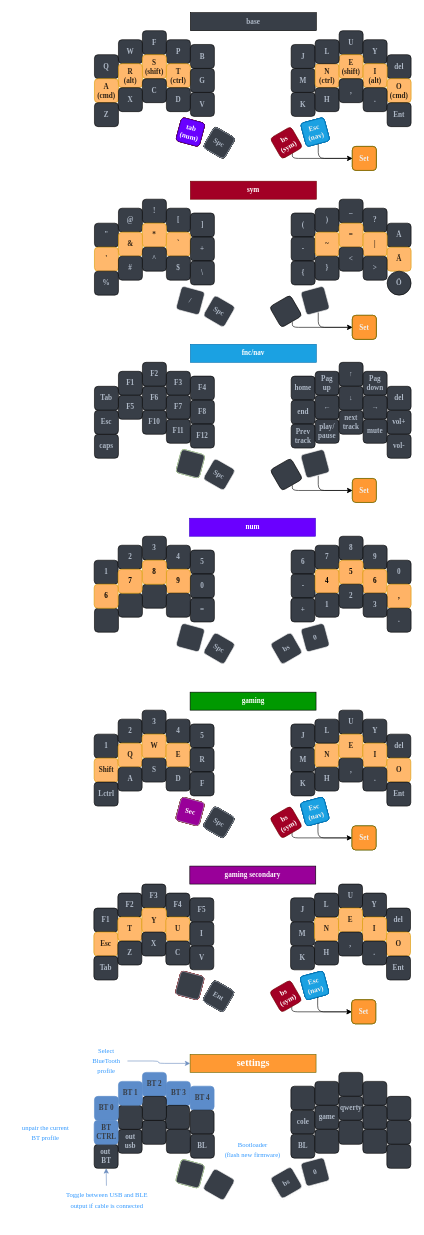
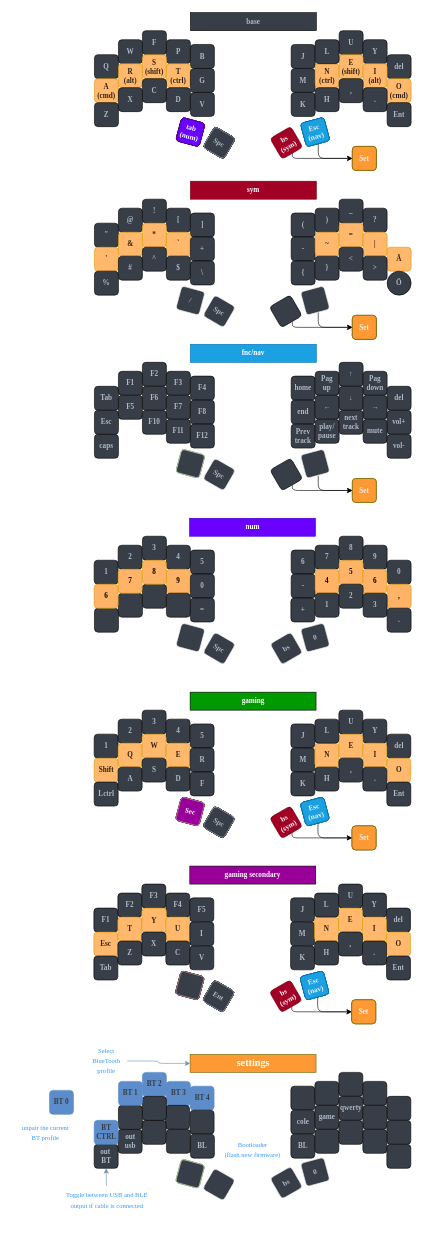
(399, 235) -> none
(107, 1109) -> (62, 1103)
